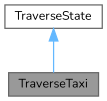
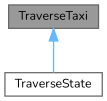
(54, 57) -> (54, 57)
